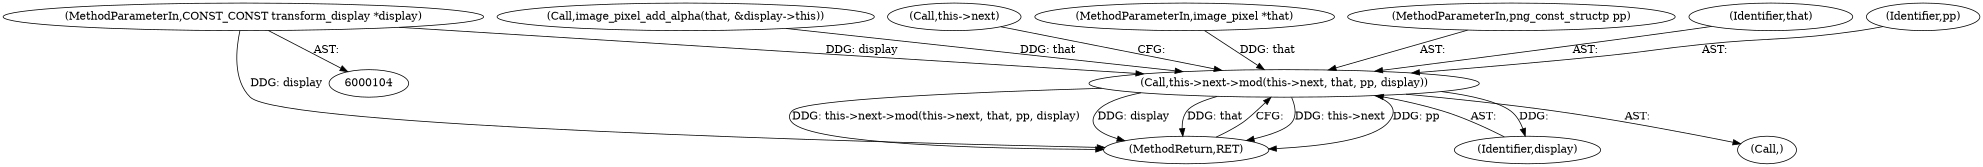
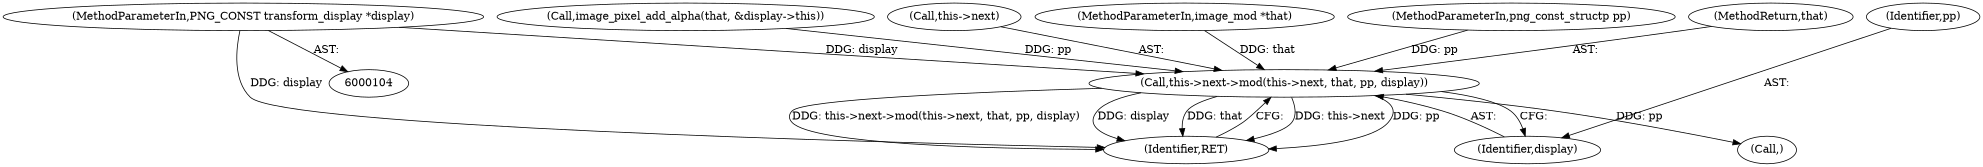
(243, 17) -> (243, 17)
(1185, 17) -> (1185, 17)
(1771, 17) -> (1771, 17)
(1048, 50) -> (1048, 50)
(1153, 50) -> (1153, 50)
(1435, 50) -> (1435, 50)
(1651, 50) -> (1730, 82)
(1536, 117) -> (1536, 117)
(1639, 117) -> (1639, 117)
(1186, 150) -> (1186, 150)
